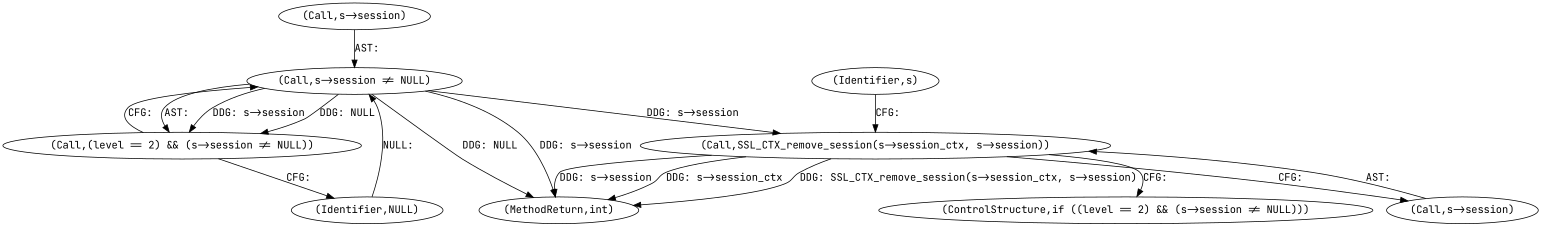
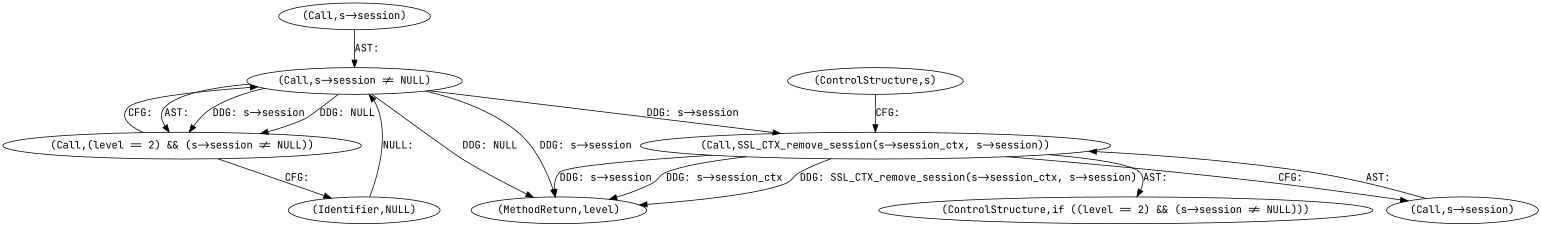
(875, 81) -> (875, 81)
(1158, 178) -> (1158, 178)
(559, 210) -> (559, 210)
